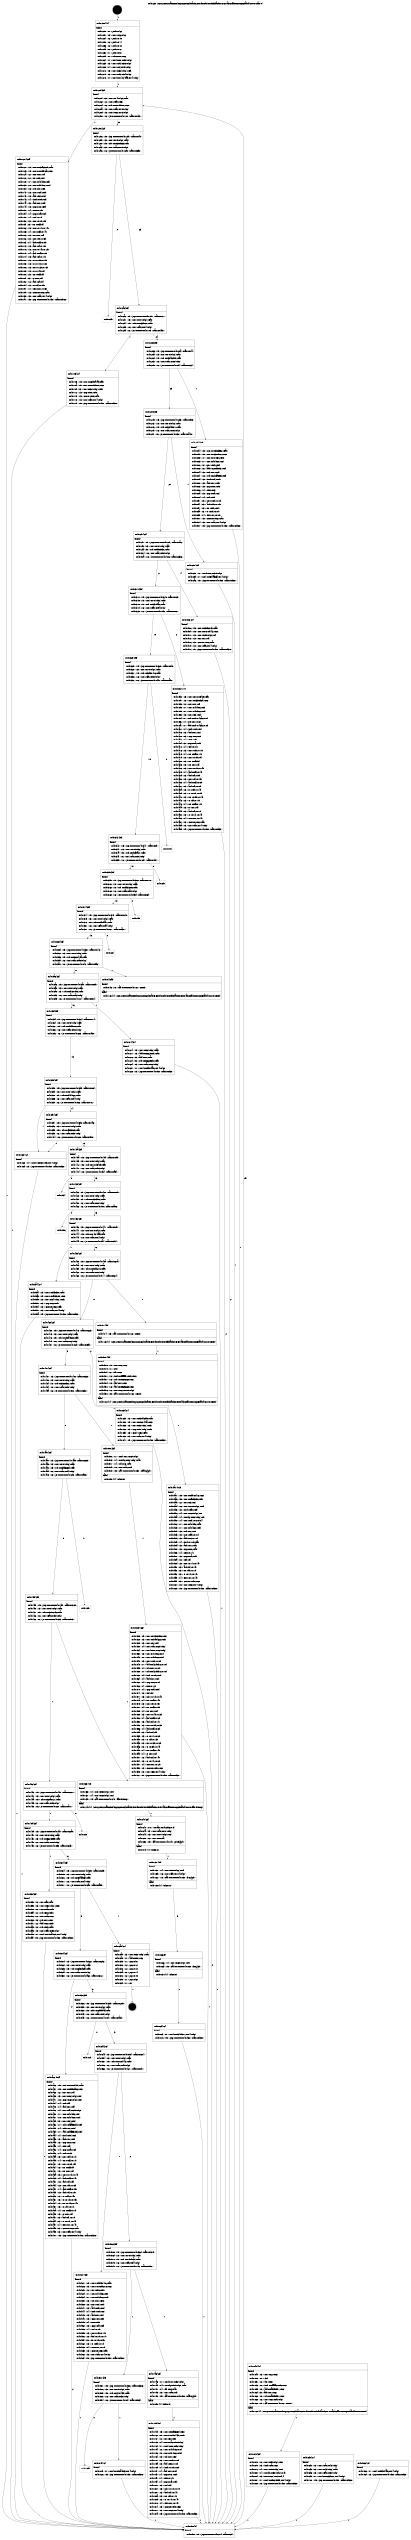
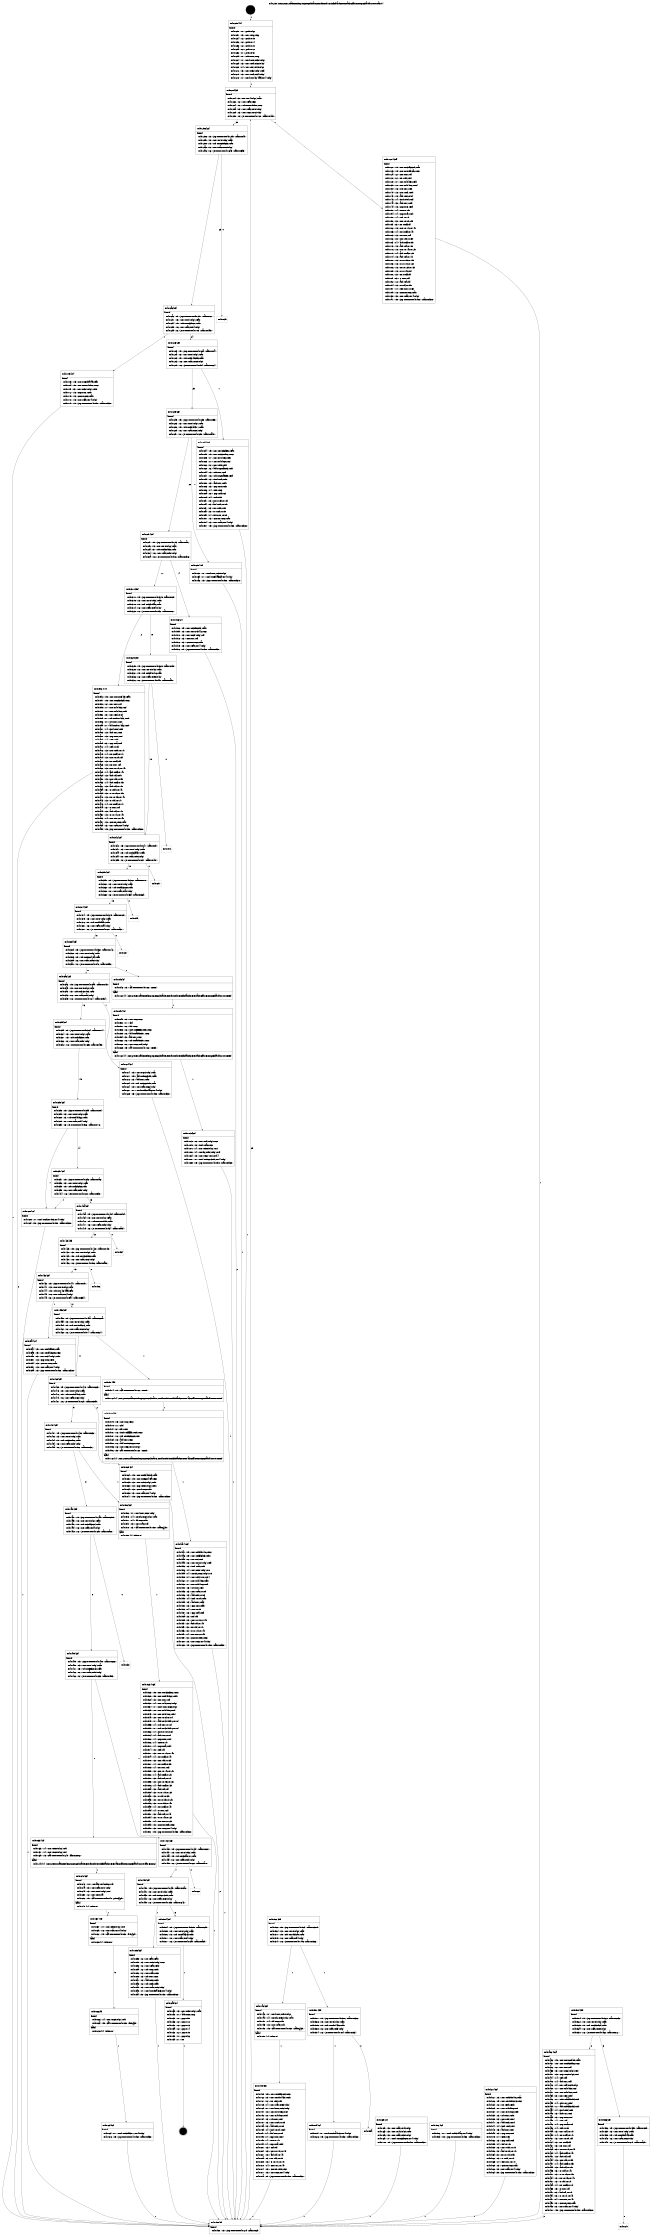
none -> (172, 1003)
(80, 1919) -> none
(120, 2058) -> none
